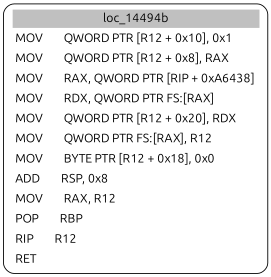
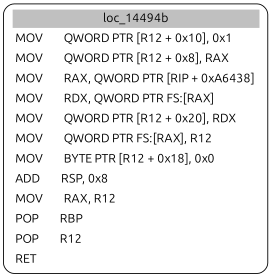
(46, 239) -> (49, 239)
